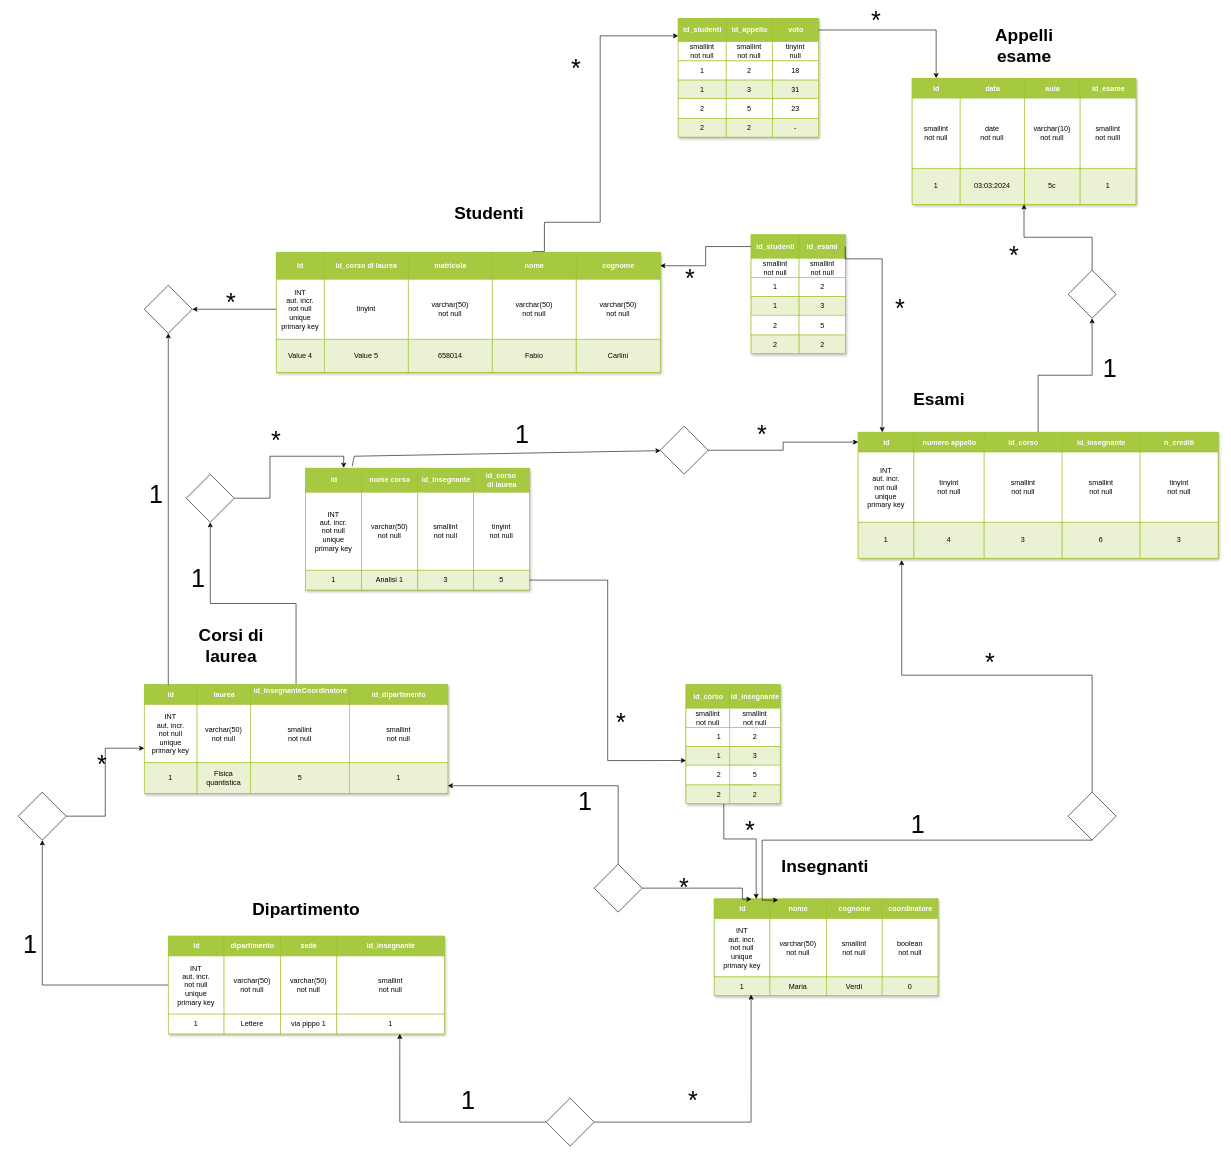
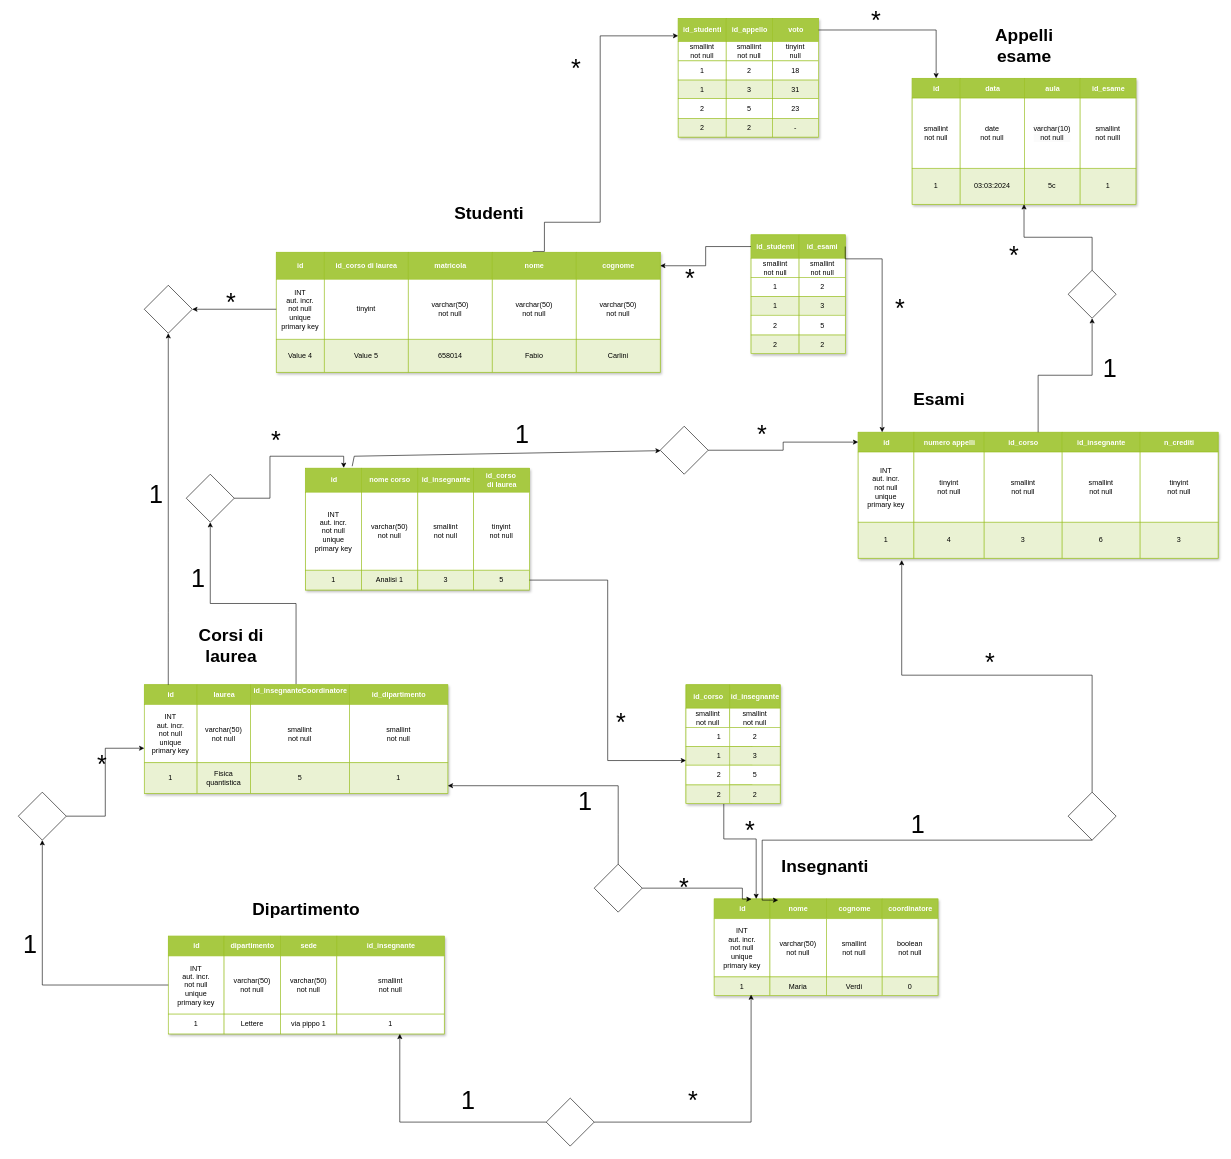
(950, 443) -> (950, 443)
